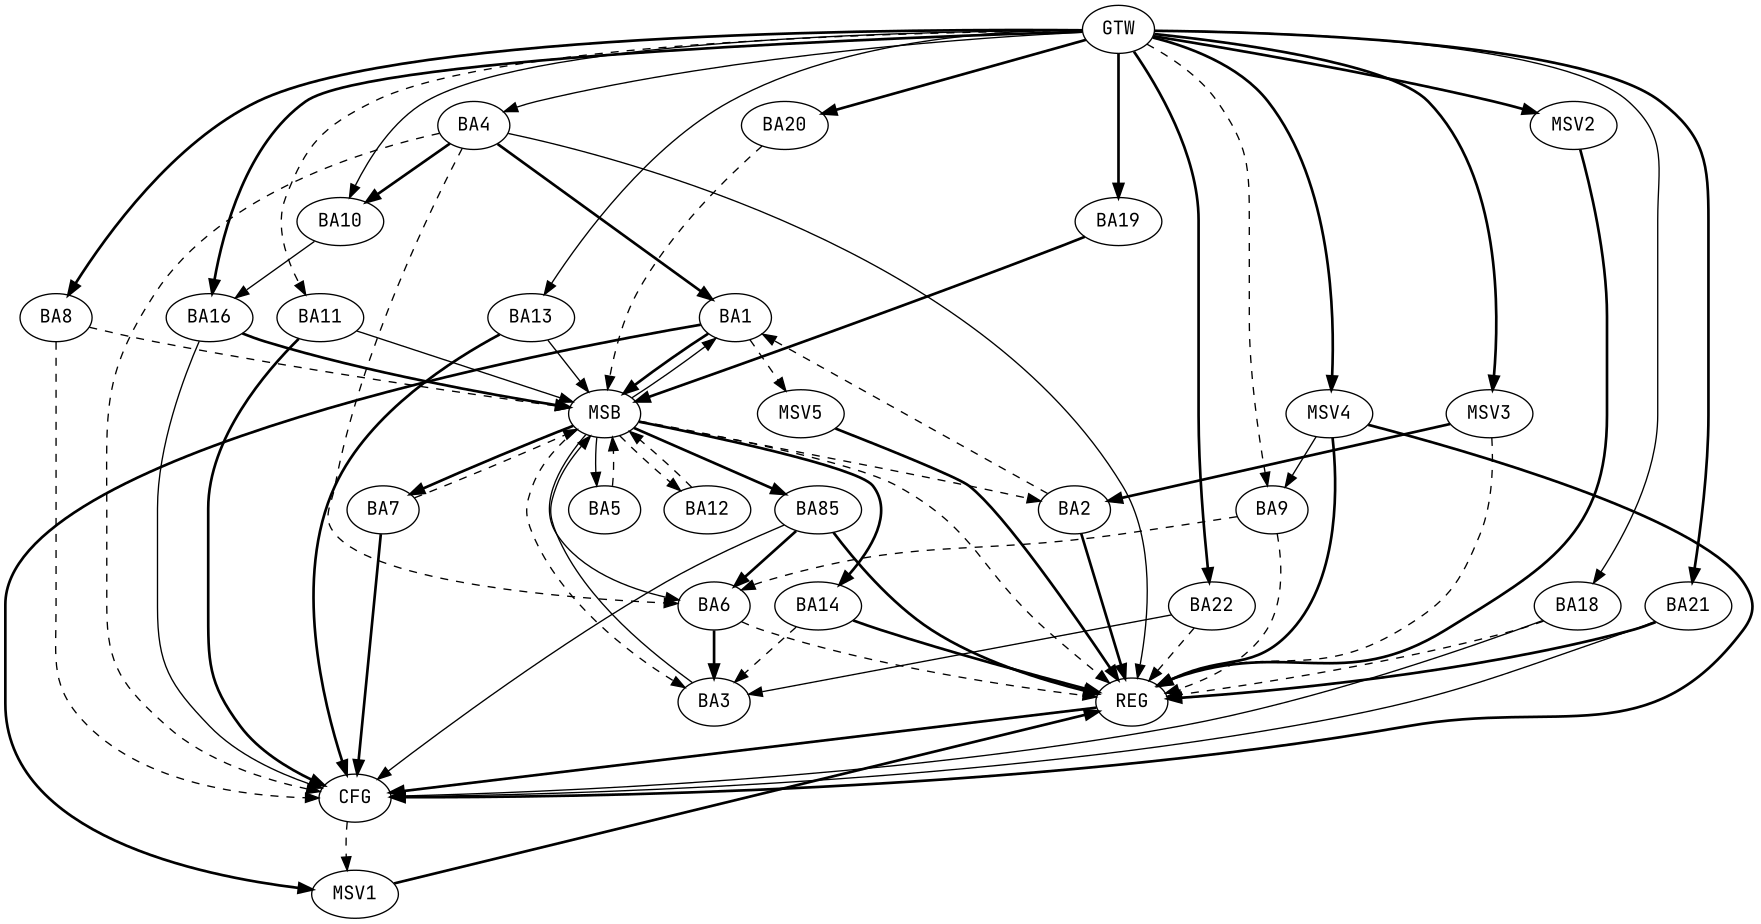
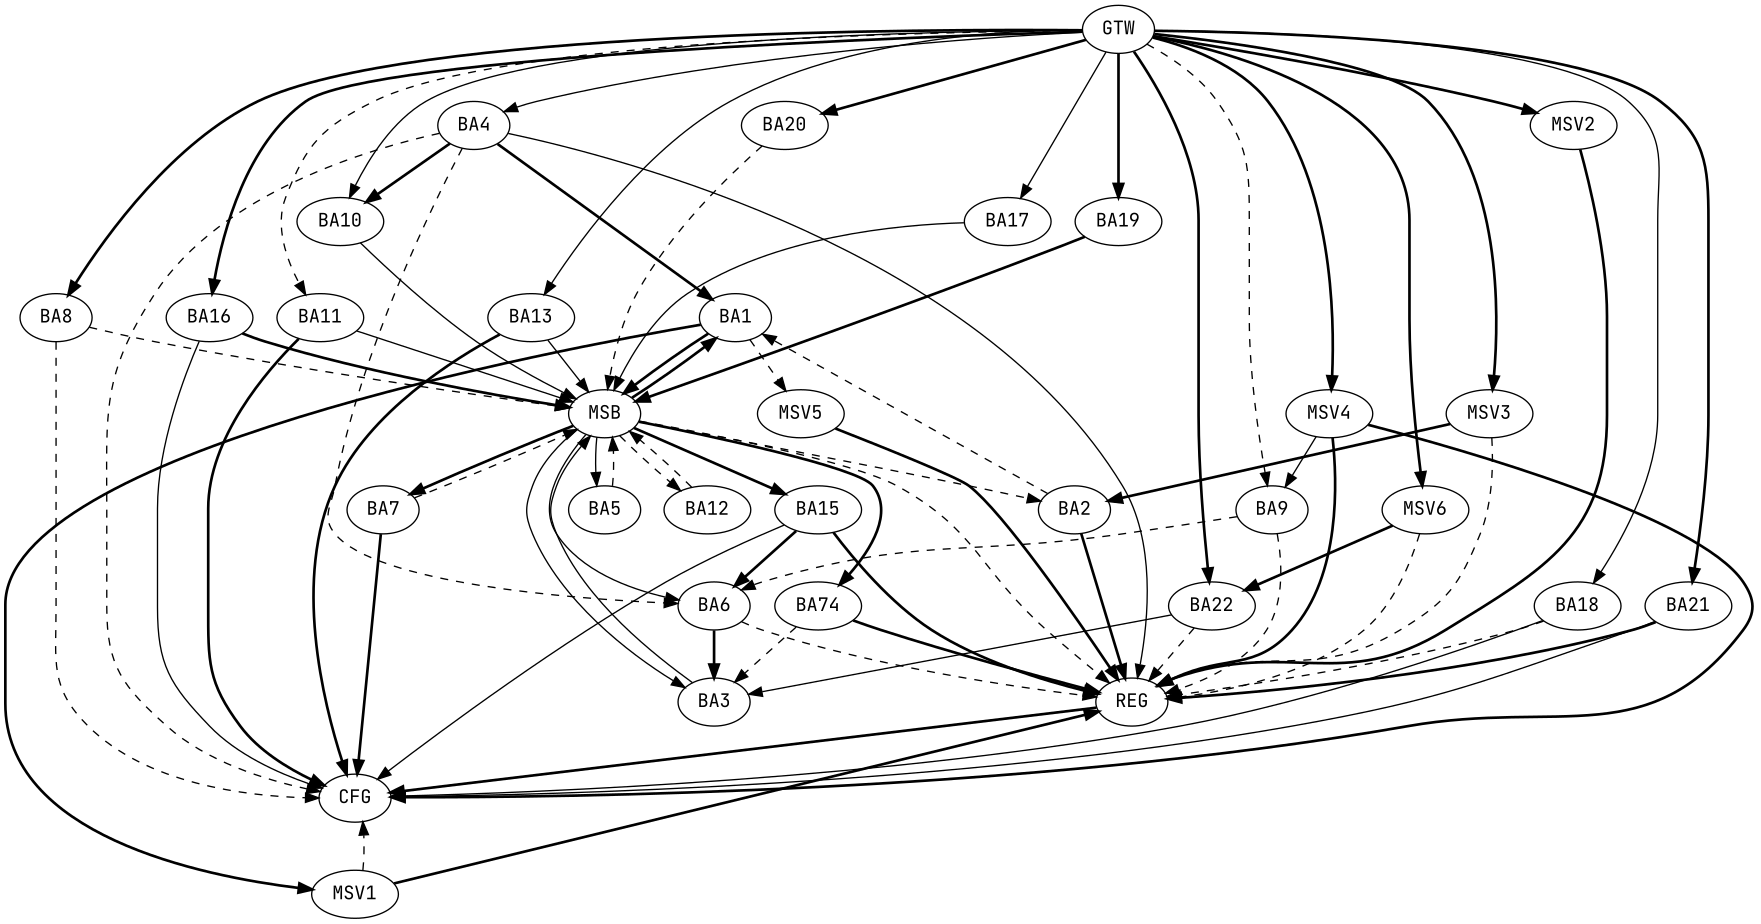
none -> (1008, 222)
(281, 266) -> (456, 327)
(669, 373) -> (669, 373)
(818, 510) -> (818, 510)
none -> (1425, 510)
(553, 570) -> (553, 570)
(818, 606) -> (818, 606)
(346, 839) -> (364, 853)
